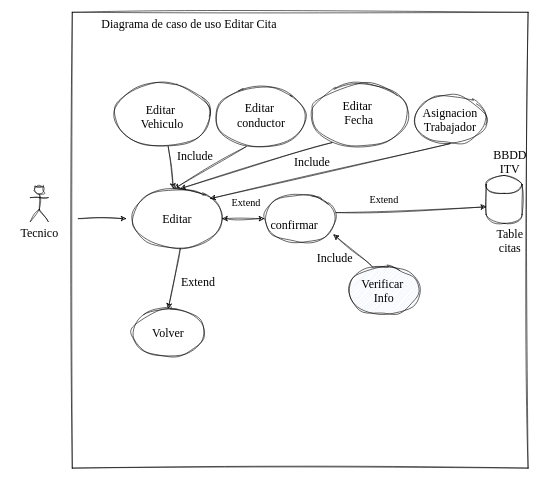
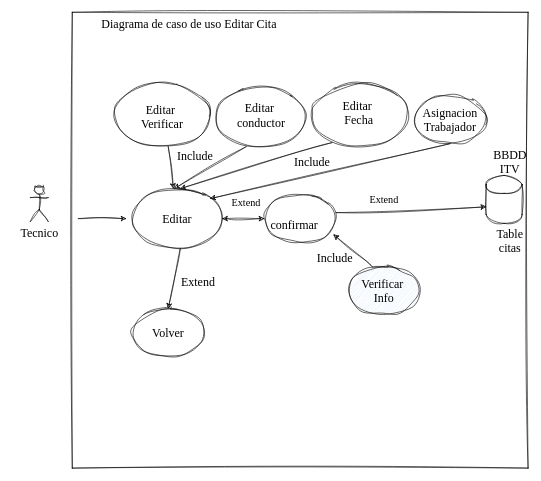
(162, 117) -> (162, 117)
